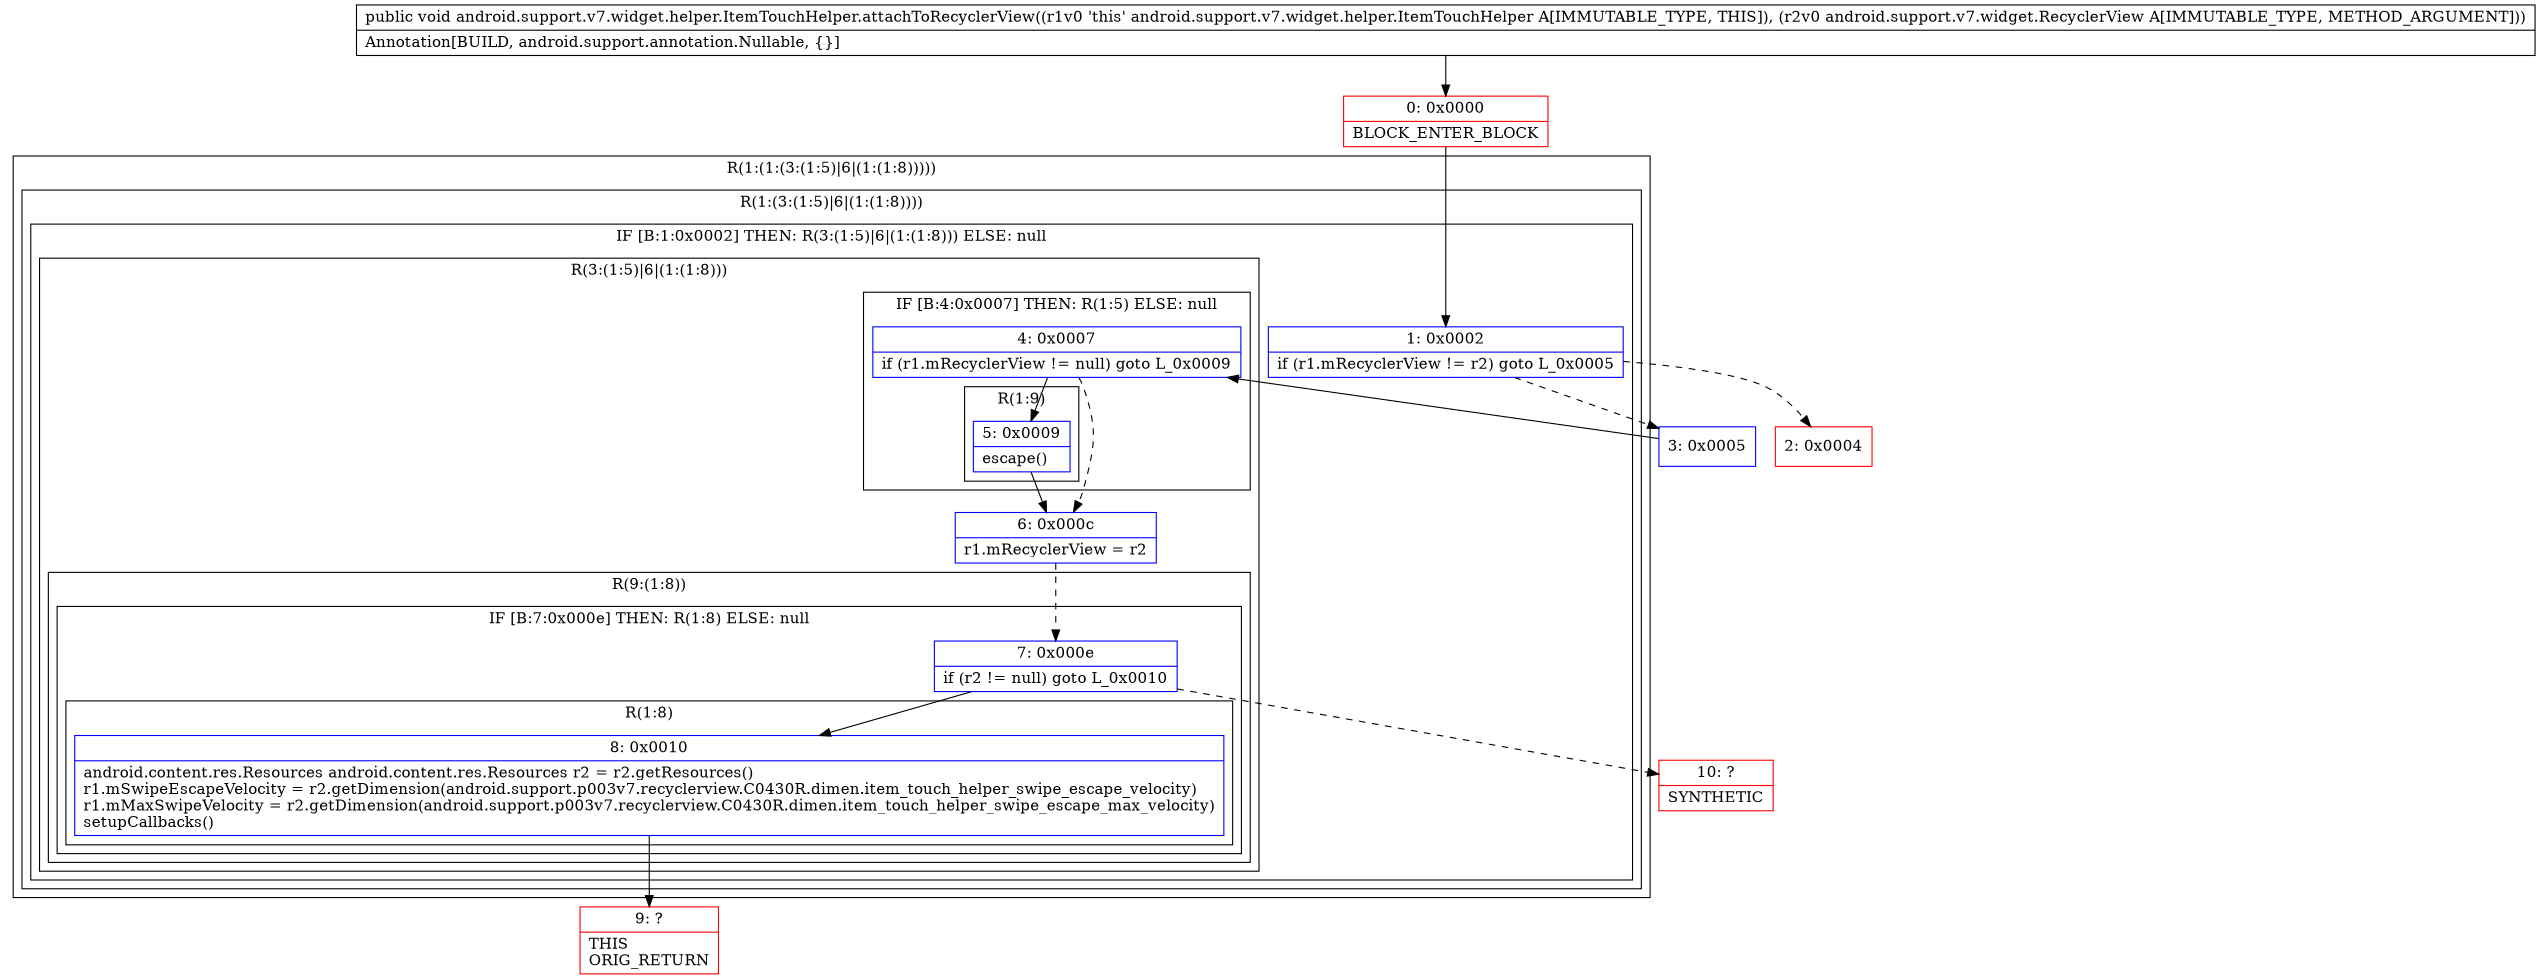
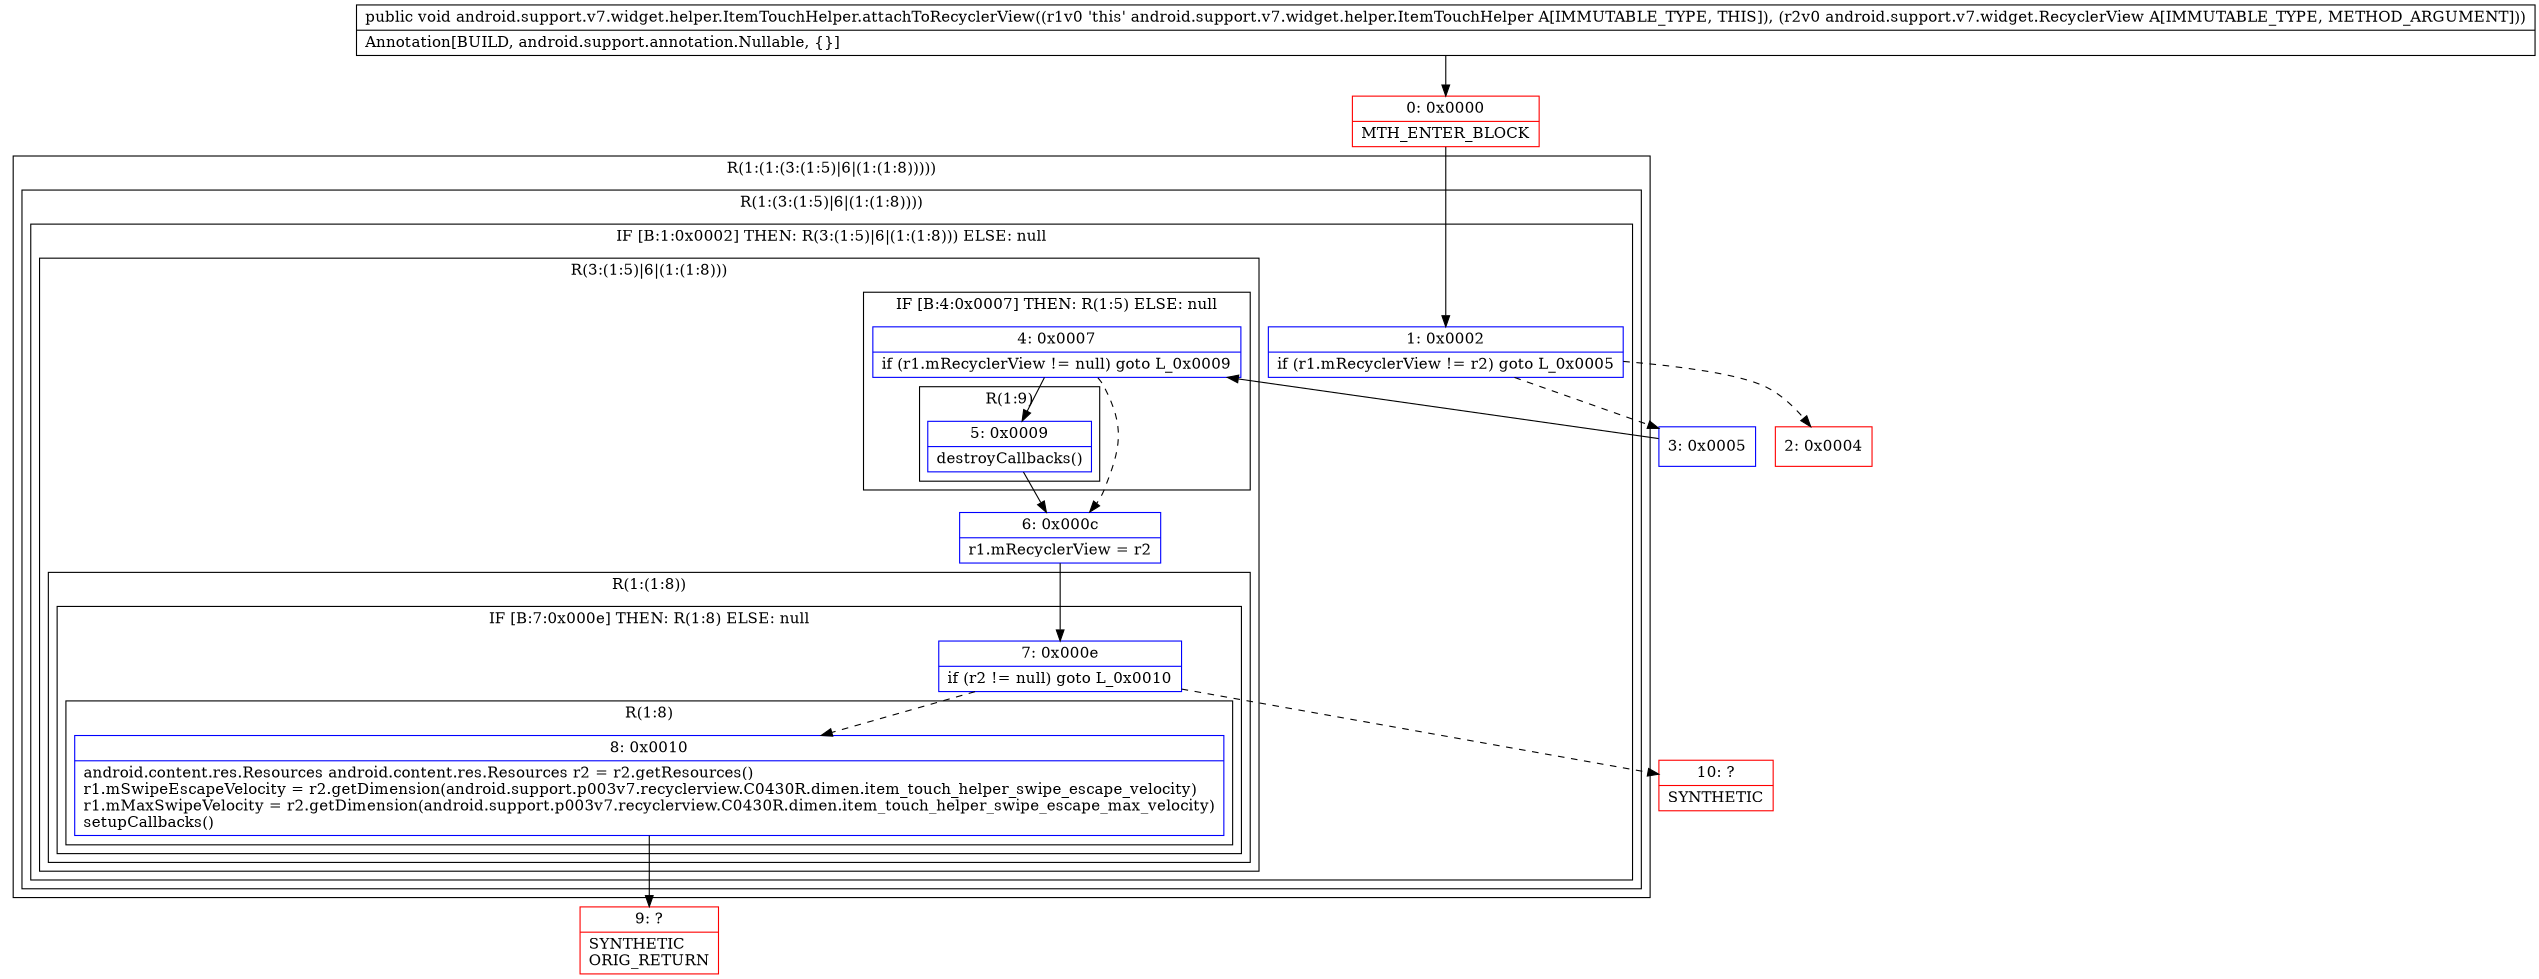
(1446, 133) -> (1446, 133)
(1015, 459) -> (1010, 459)
(649, 585) -> (649, 585)
(1056, 596) -> (1060, 596)
(901, 712) -> (903, 712)
(609, 944) -> (637, 944)
